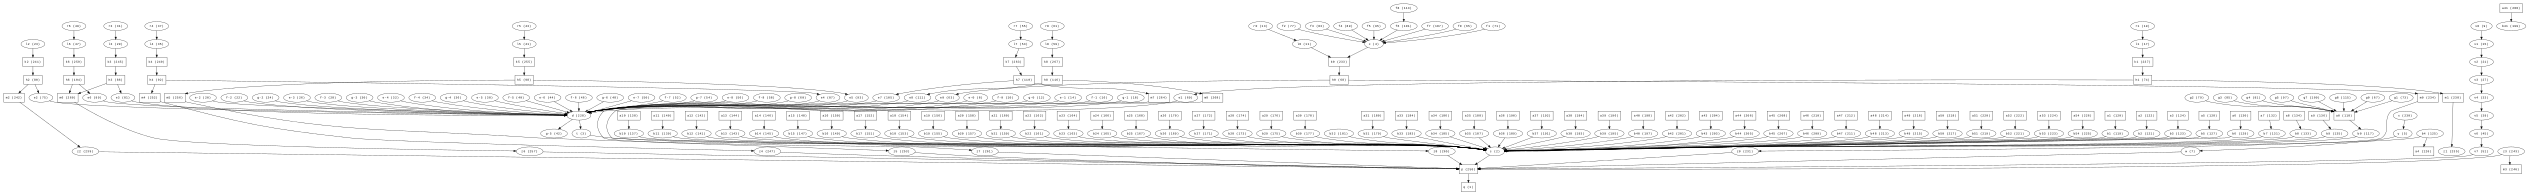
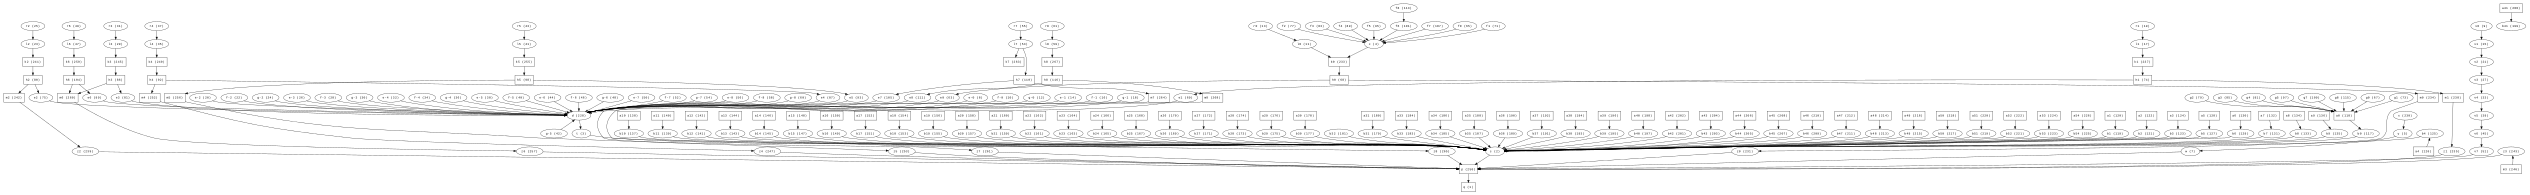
none -> (33, 26)
(1018, 70) -> (1027, 60)
(566, 123) -> (567, 126)
(2426, 141) -> (2428, 144)
(2510, 159) -> (2513, 162)
none -> (1961, 168)
